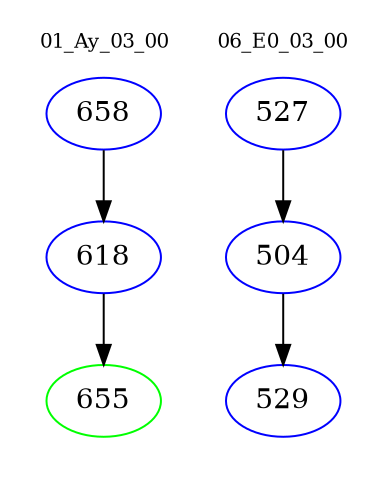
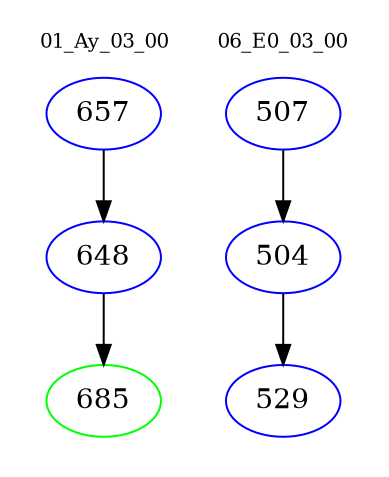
(104, 114) -> (104, 114)
(283, 114) -> (283, 114)
(104, 257) -> (104, 257)
(104, 401) -> (104, 401)
